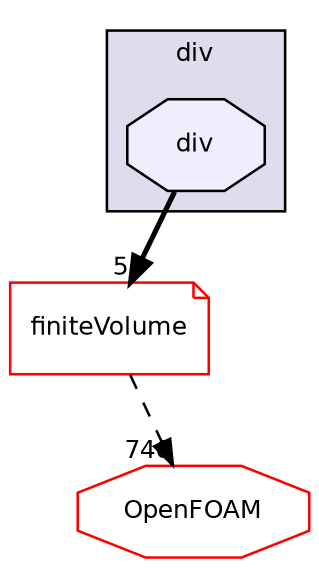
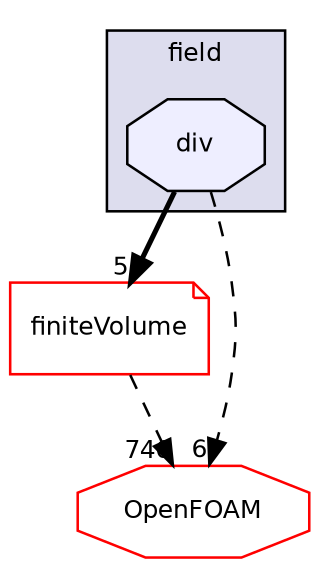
(196, 55) -> (196, 55)
none -> (235, 316)
